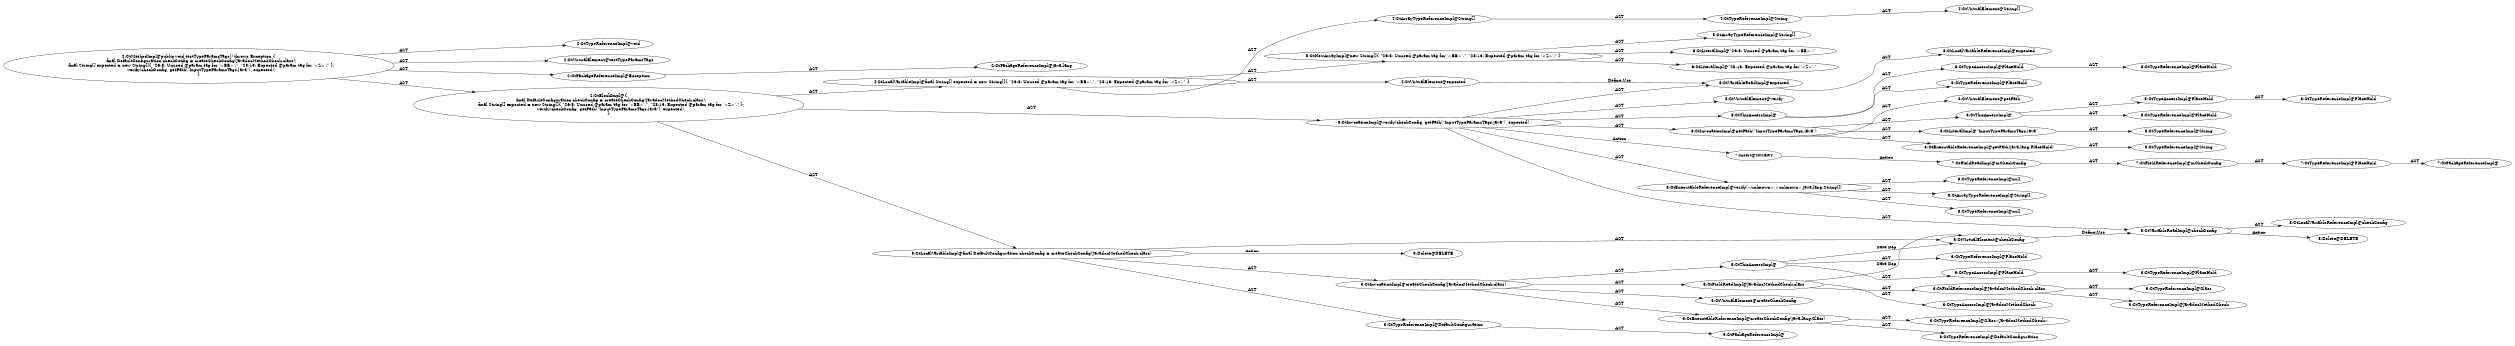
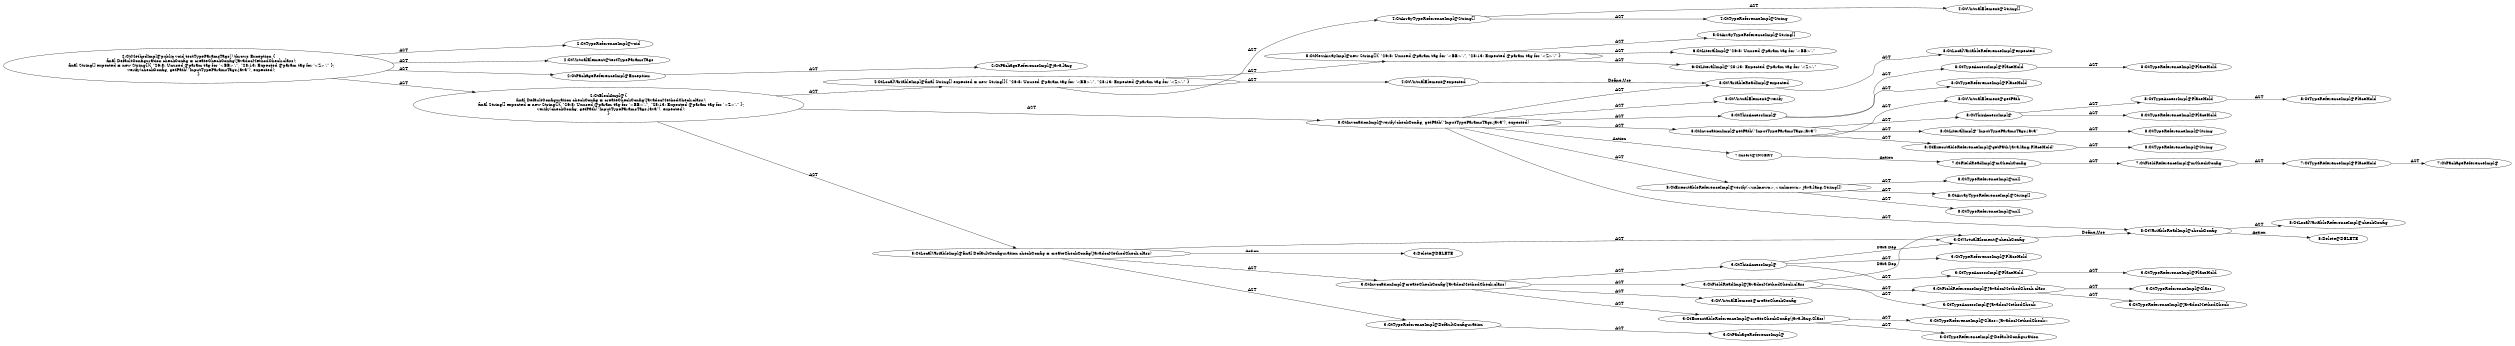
(1872, 14) -> (1714, 9)
